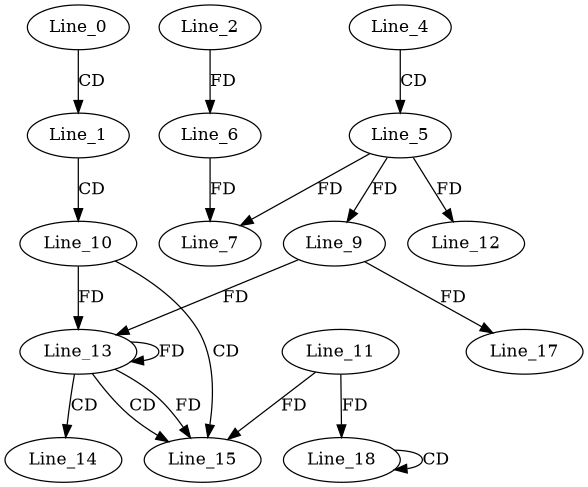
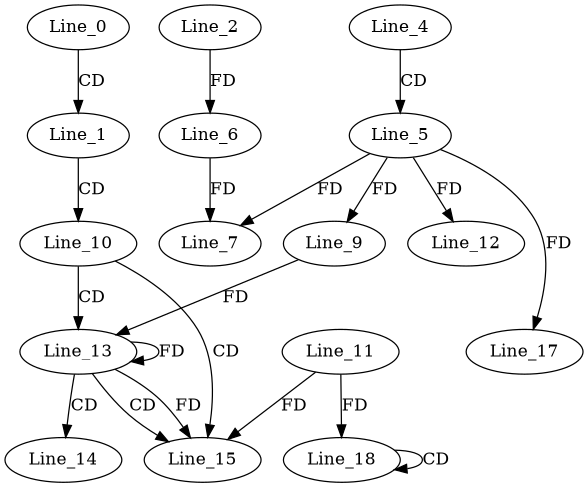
(423, 294) -> (529, 212)
(92, 298) -> (92, 298)
